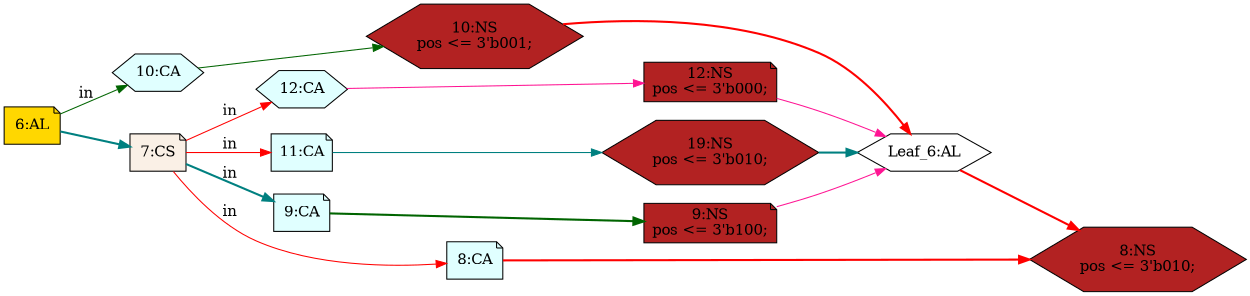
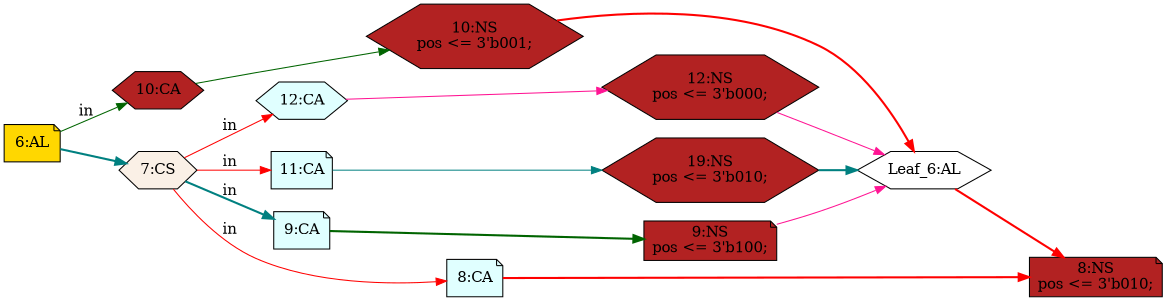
(158, 73) -> (158, 90)
(710, 82) -> (710, 87)
(158, 153) -> (158, 170)
(1138, 259) -> (1096, 277)
